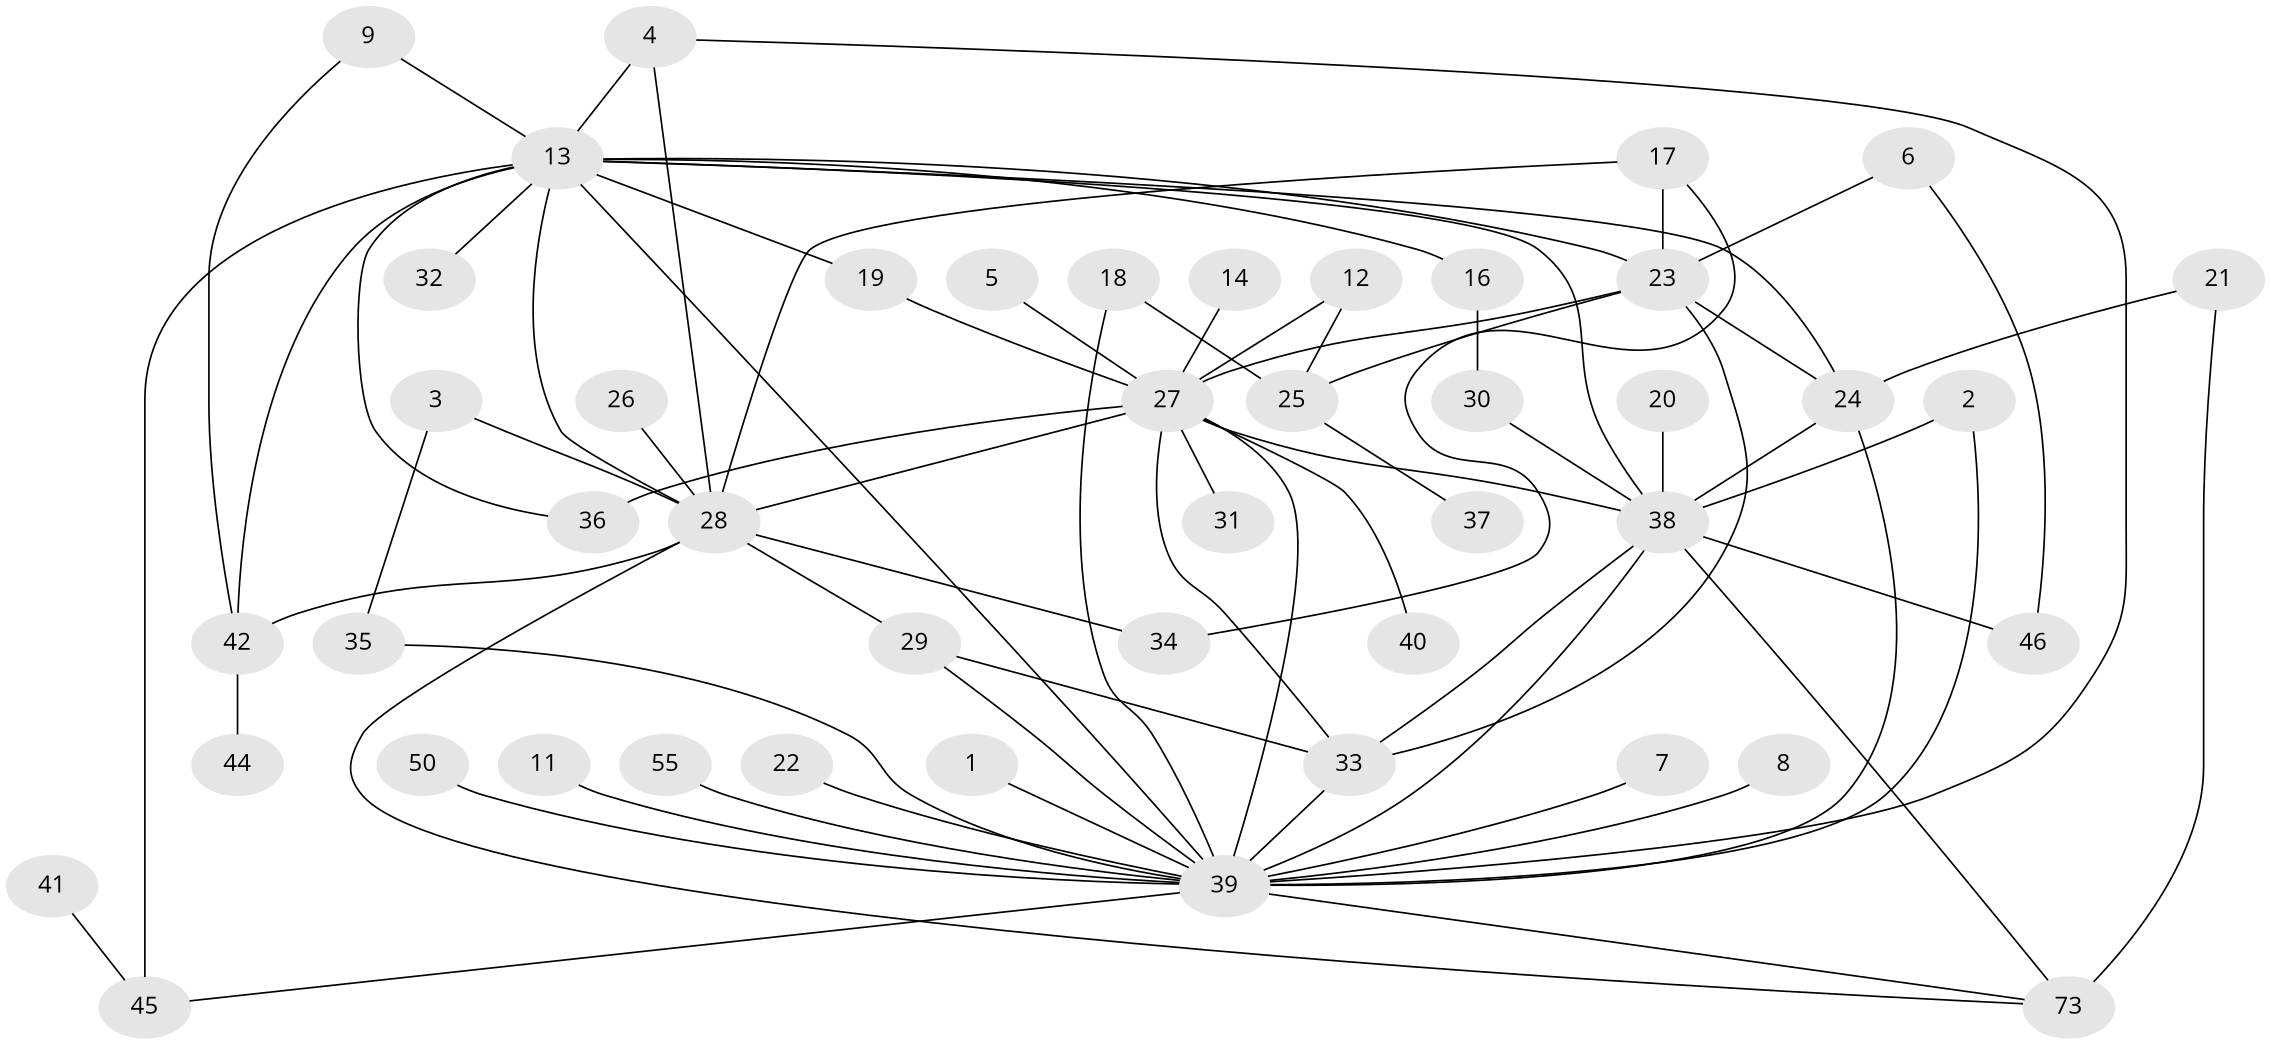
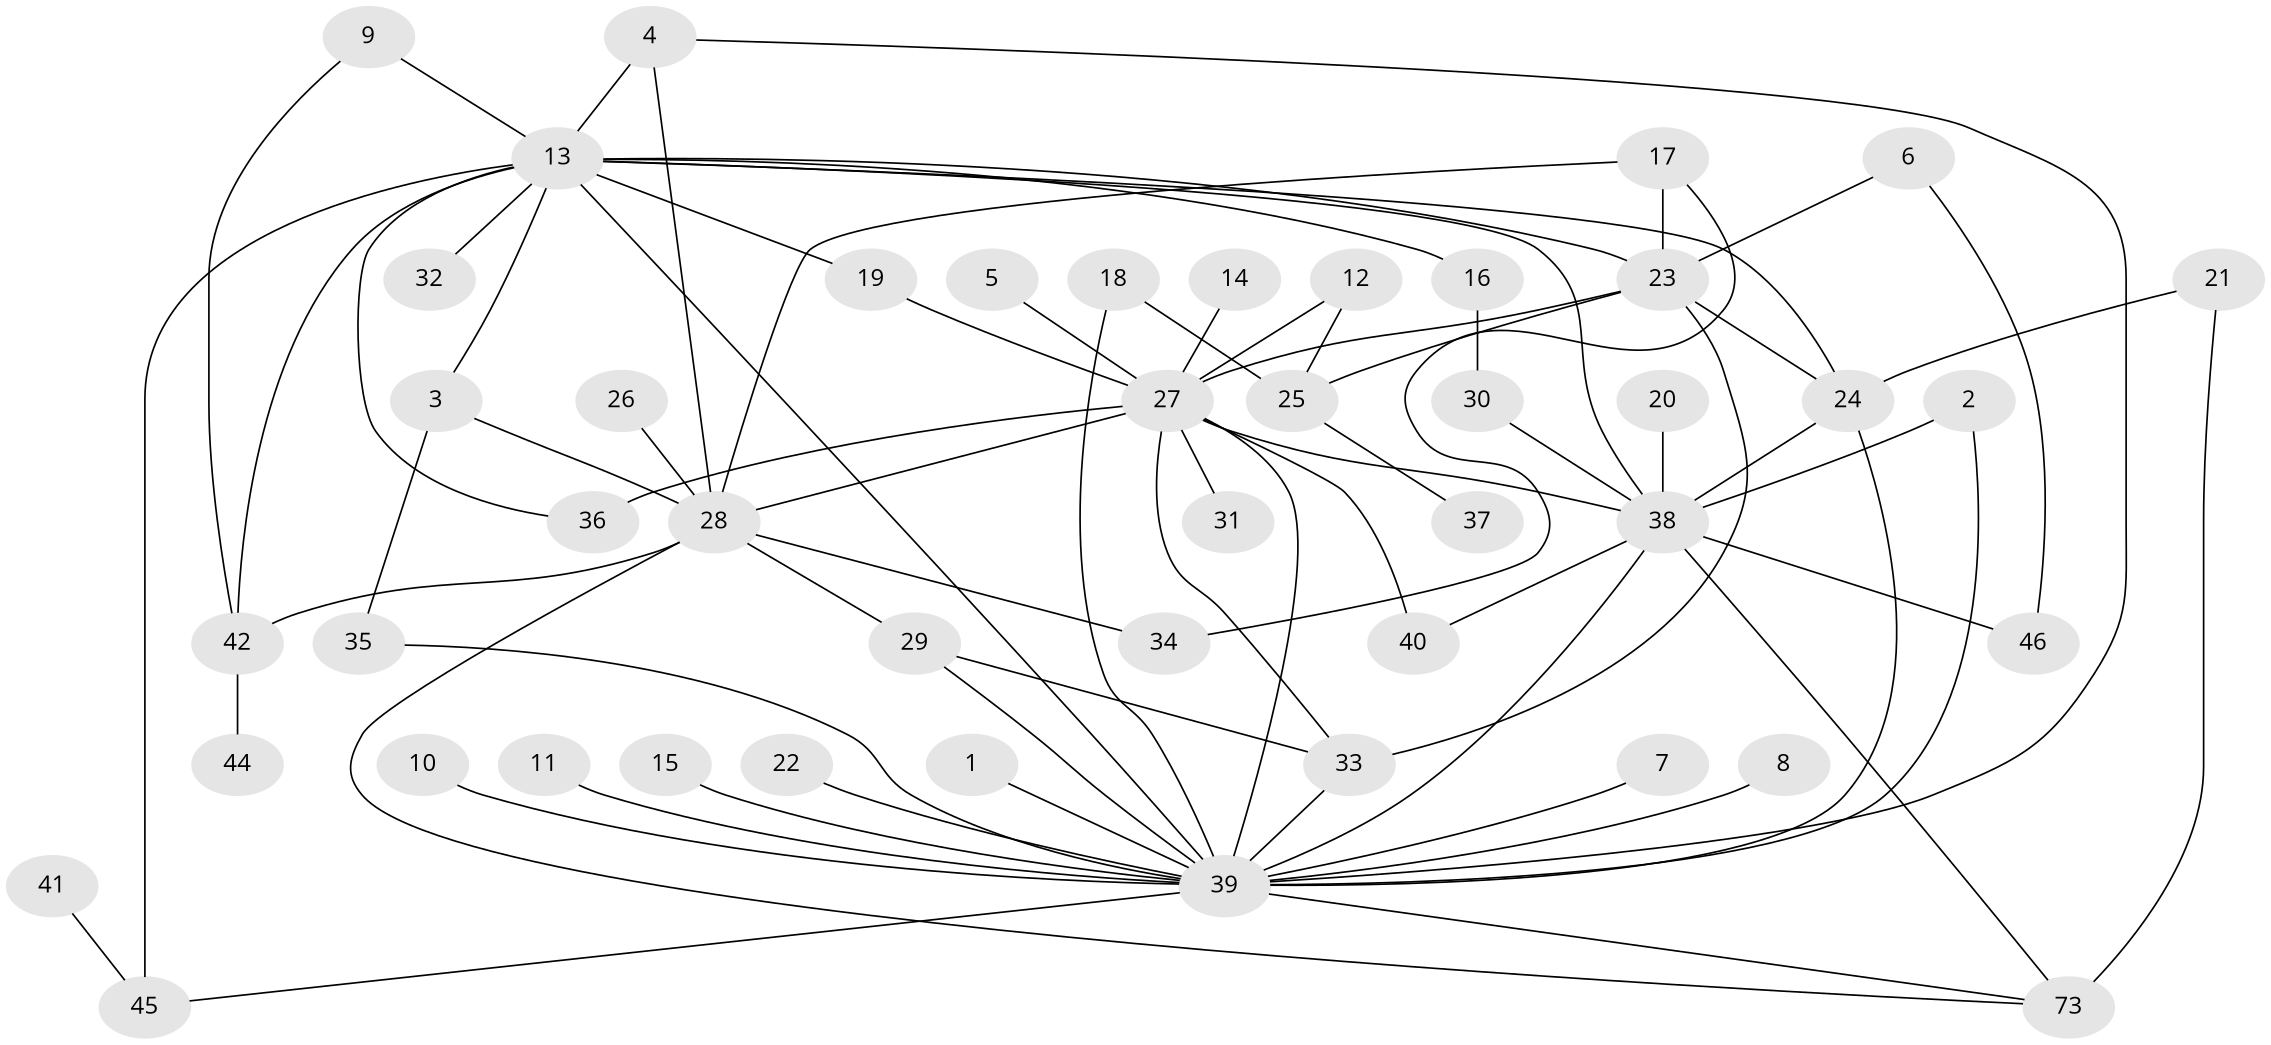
(541, 380) -> (504, 282)
(1508, 646) -> (1538, 583)
(423, 765) -> (423, 765)
(665, 765) -> (665, 765)
